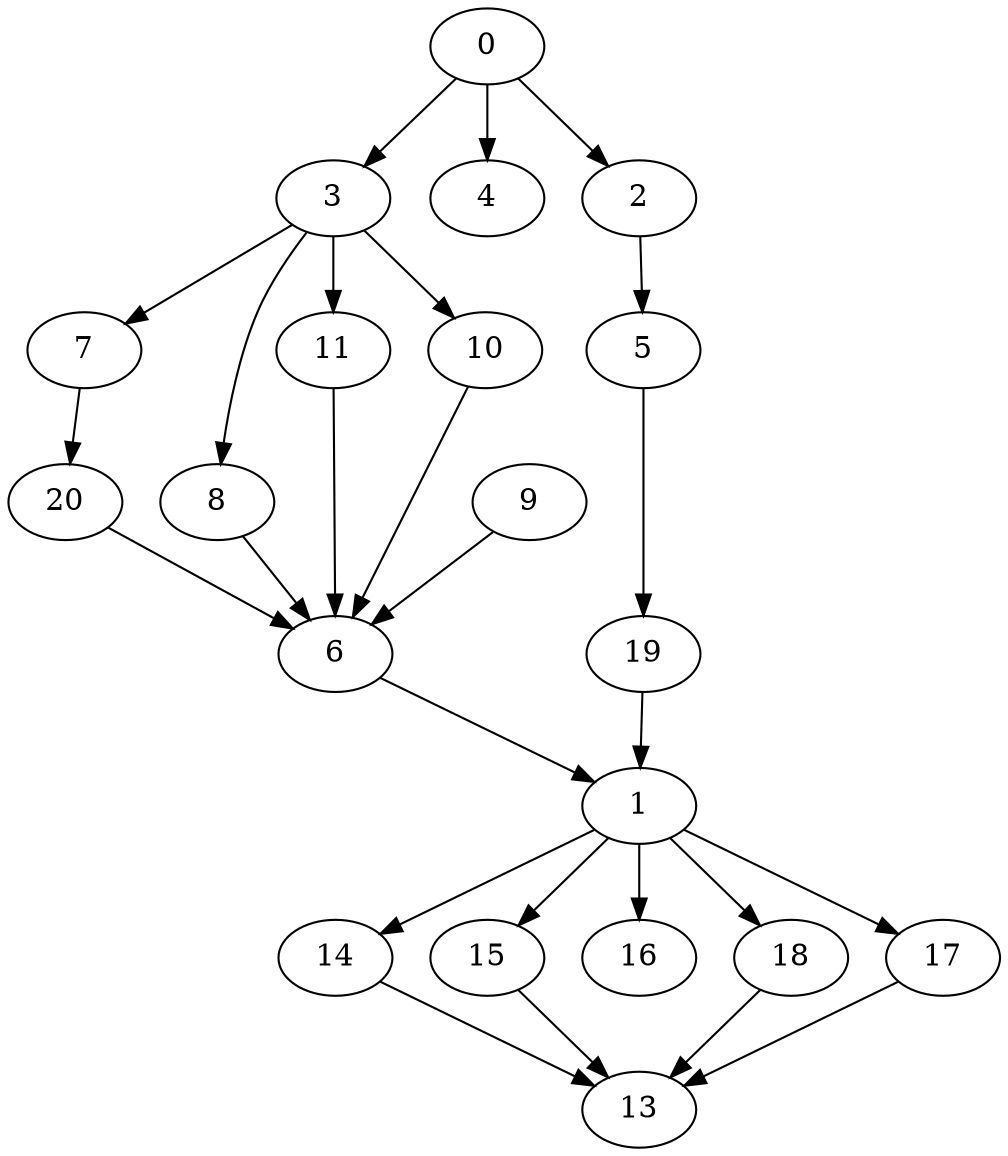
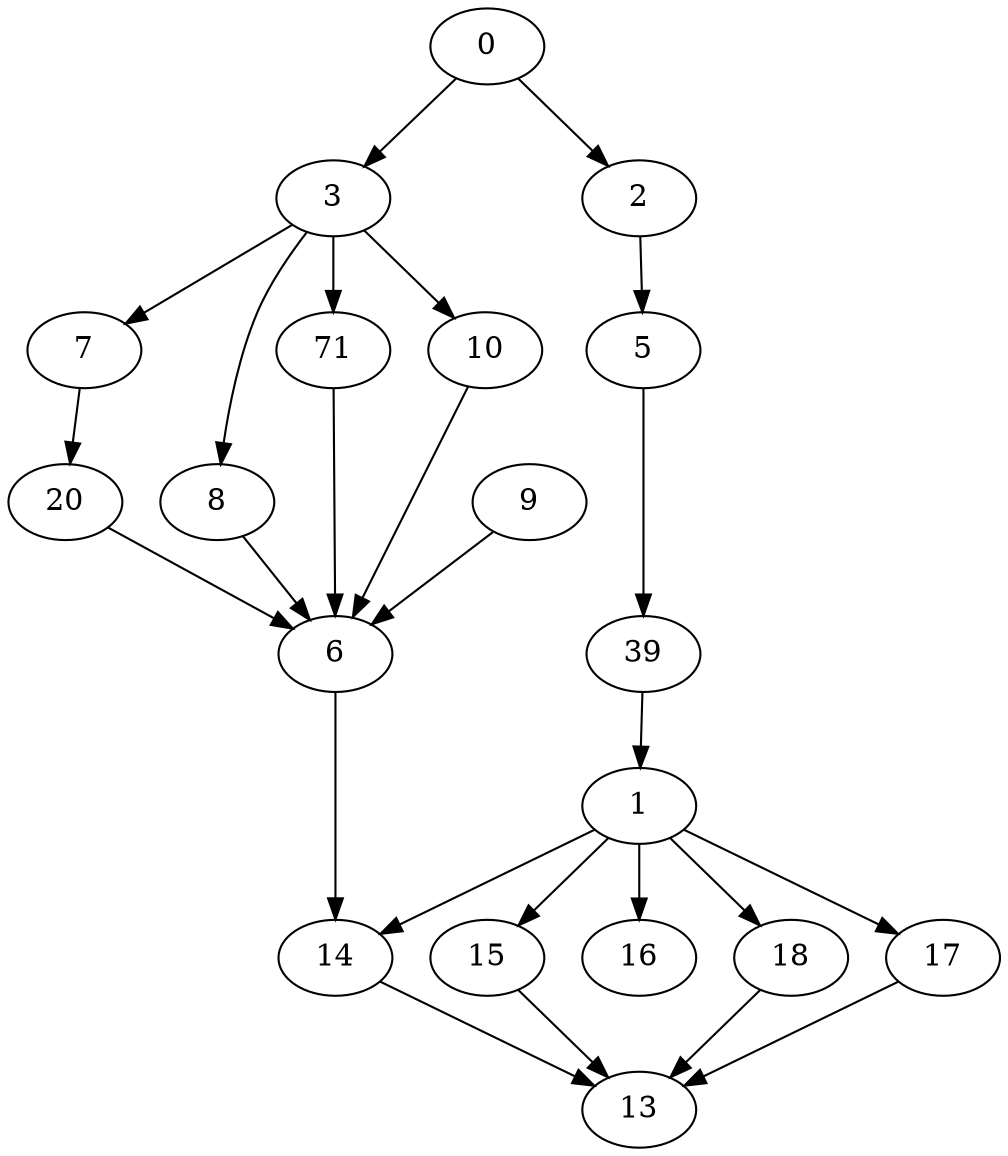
(487, 198) -> none
(333, 350) -> (333, 350)
(643, 654) -> (643, 654)
(478, 725) -> (335, 795)
